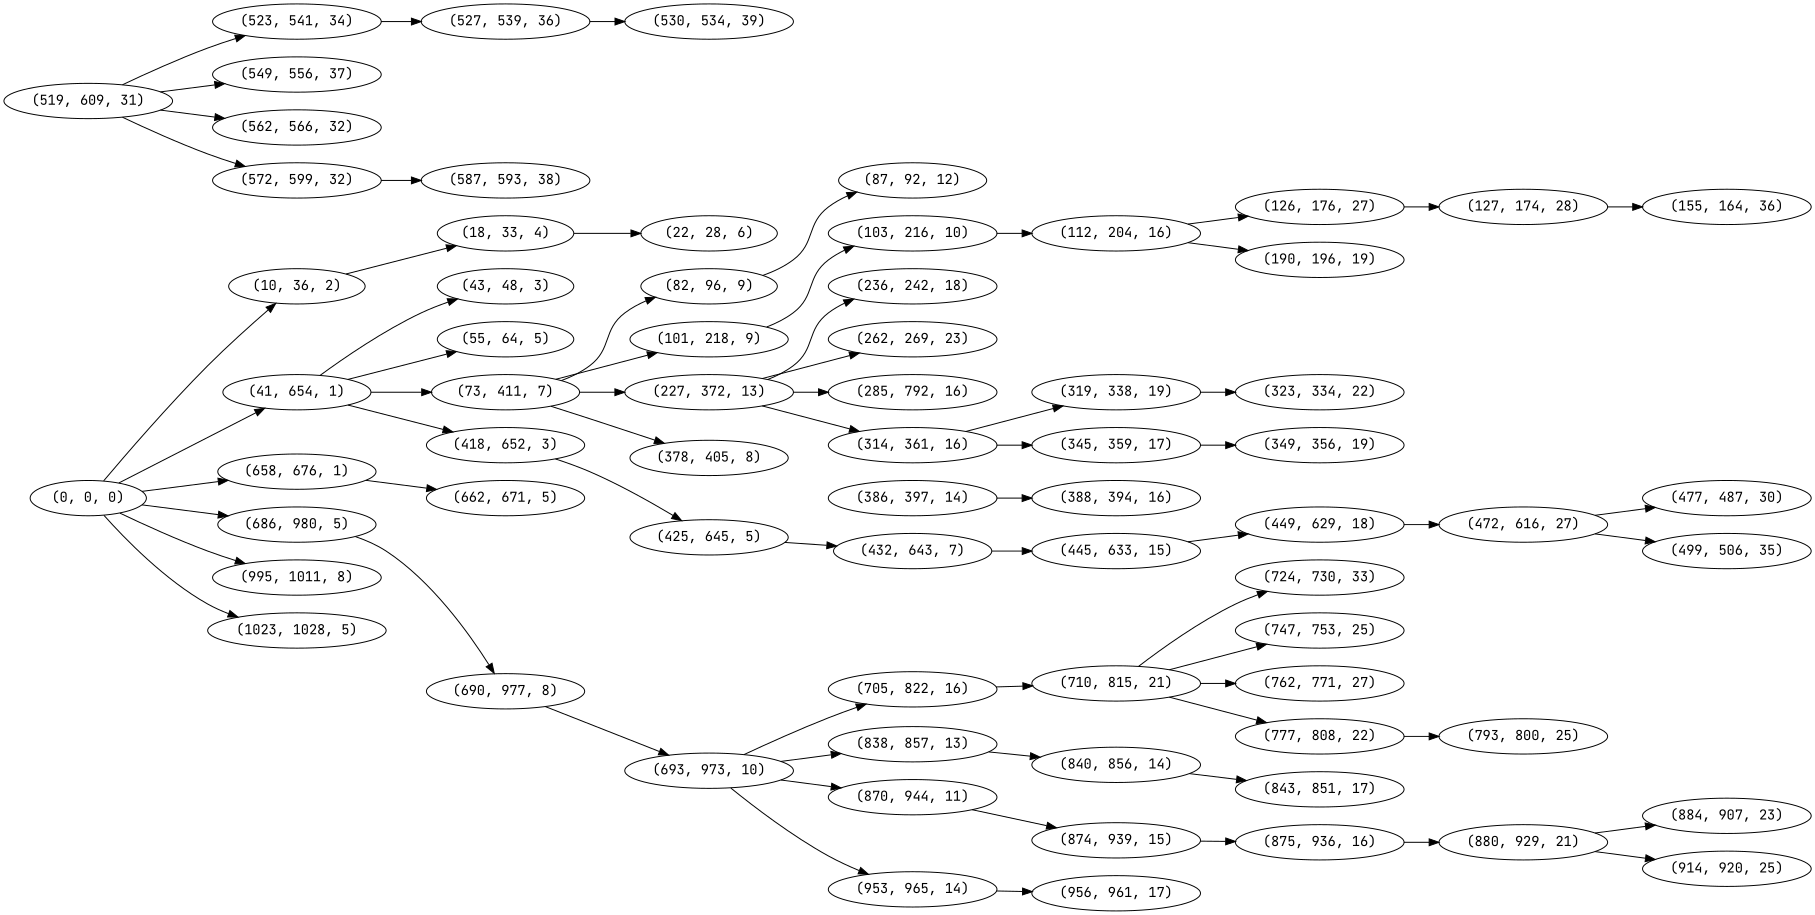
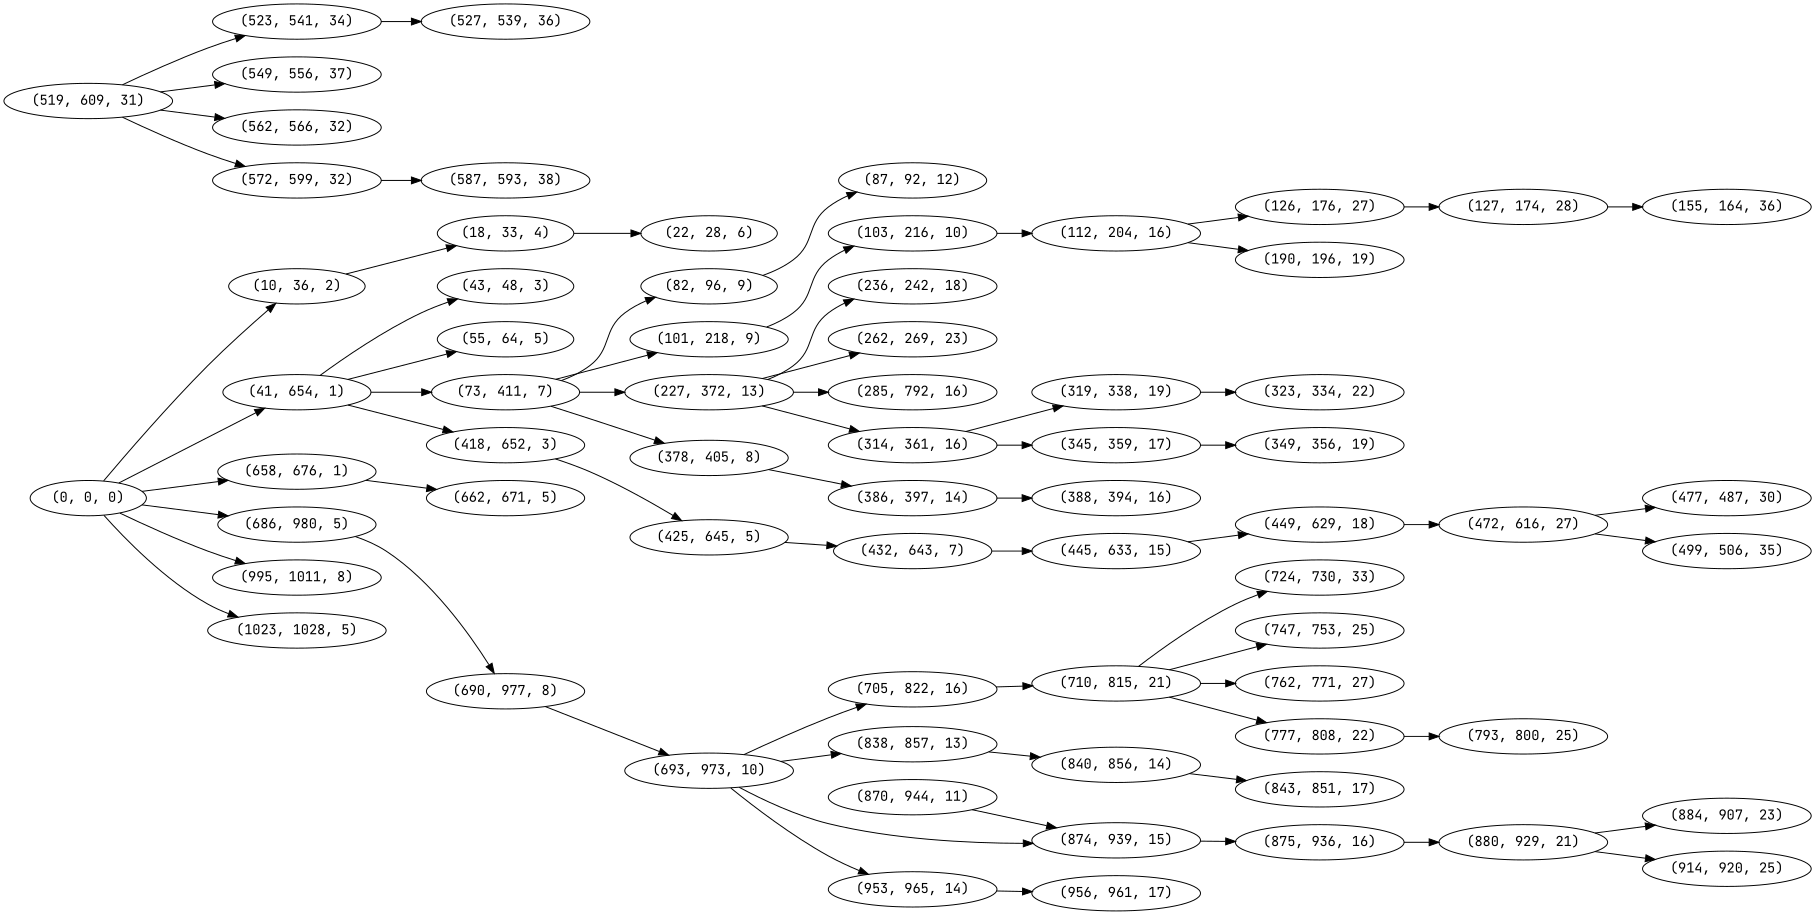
(709, 22) -> none
none -> (805, 477)
(806, 783) -> (877, 833)
